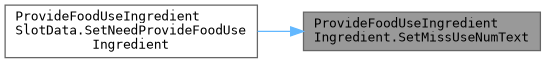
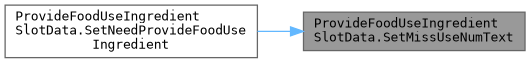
(422, 31) -> (414, 31)
